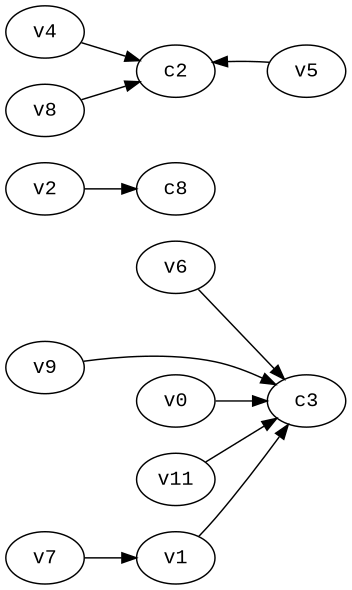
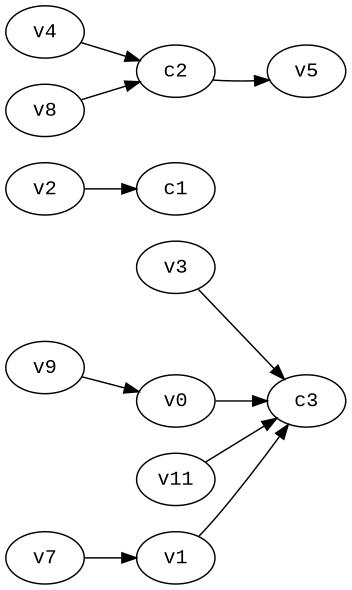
(248, 61) -> (234, 81)
(176, 189) -> (176, 189)
(176, 267) -> (176, 267)
(175, 357) -> (103, 382)
